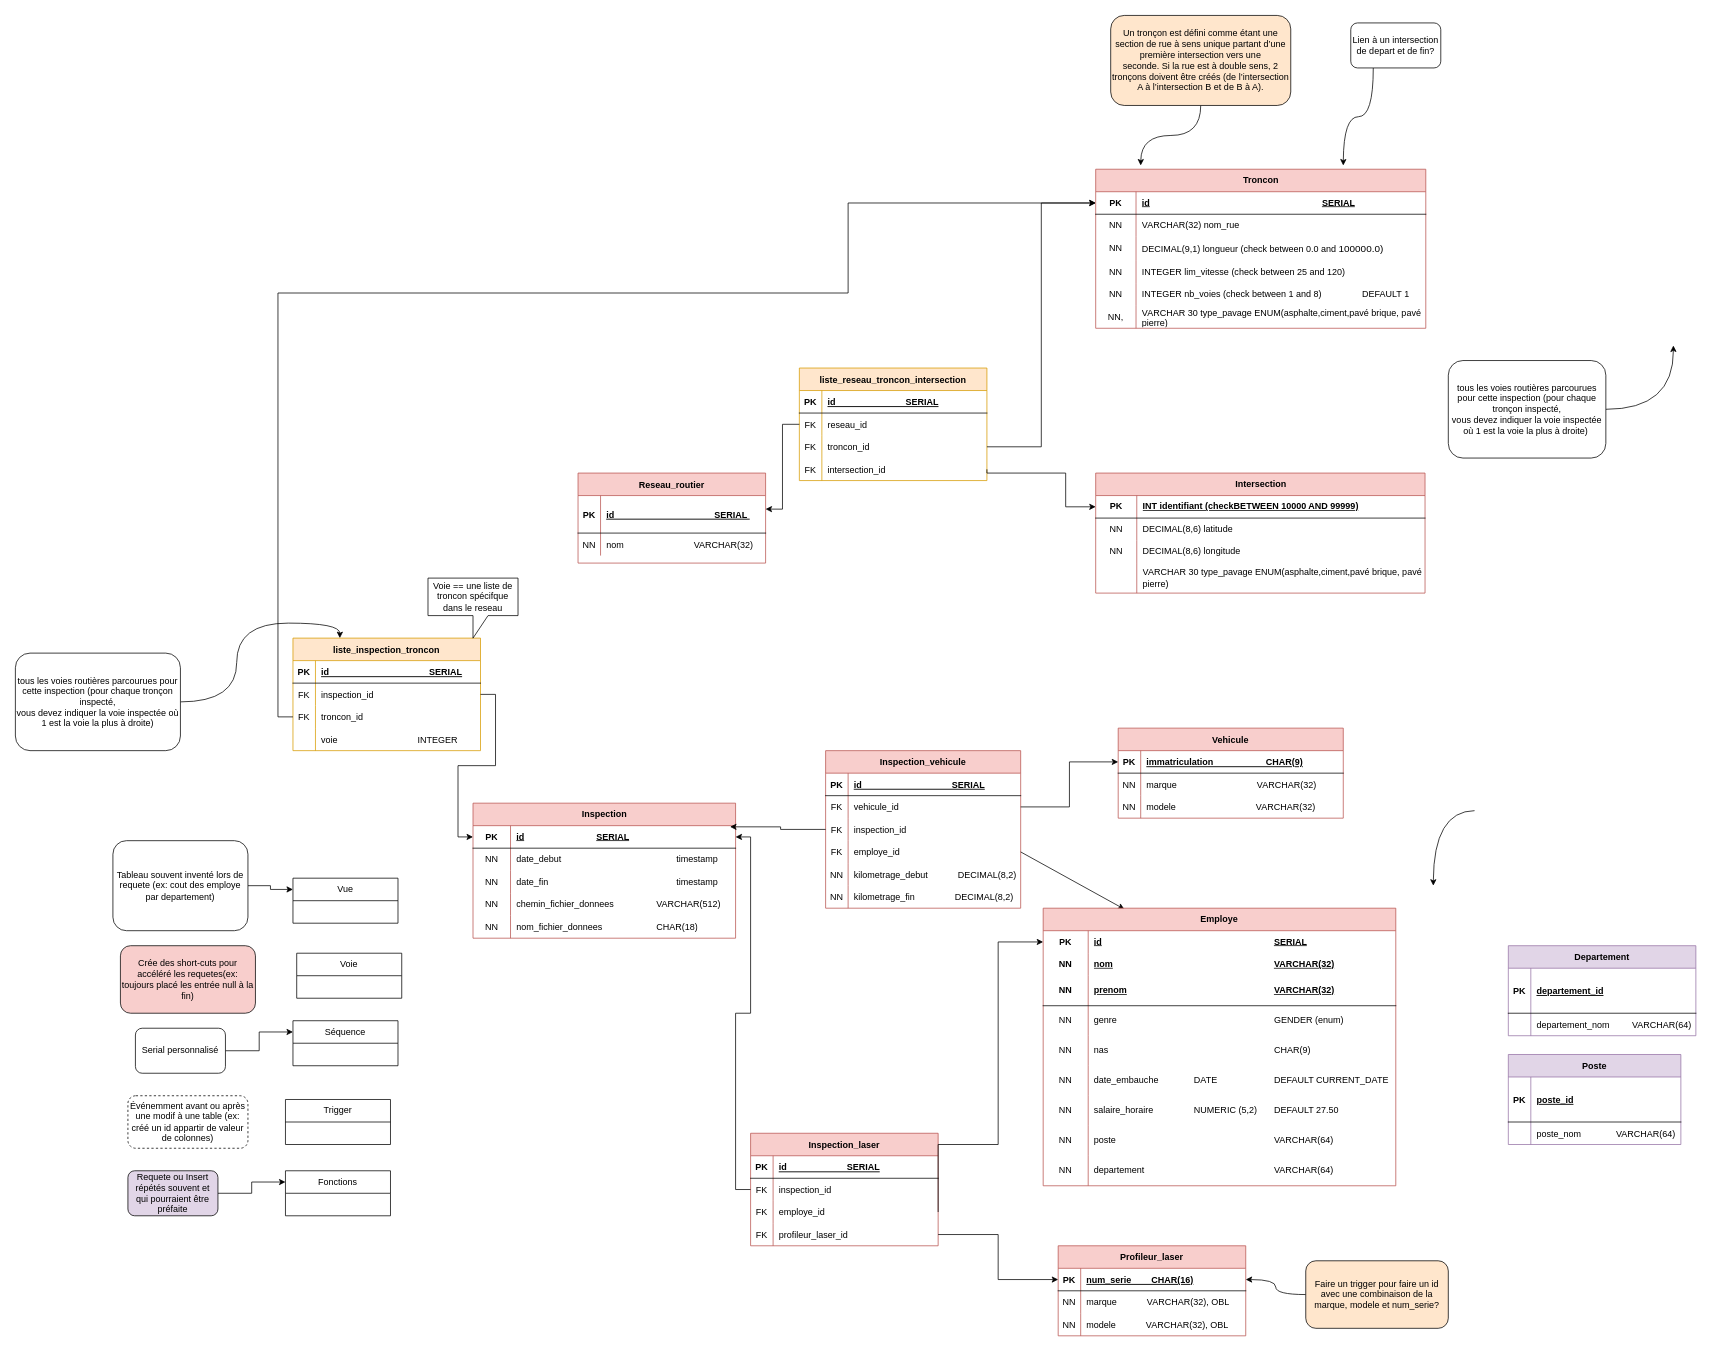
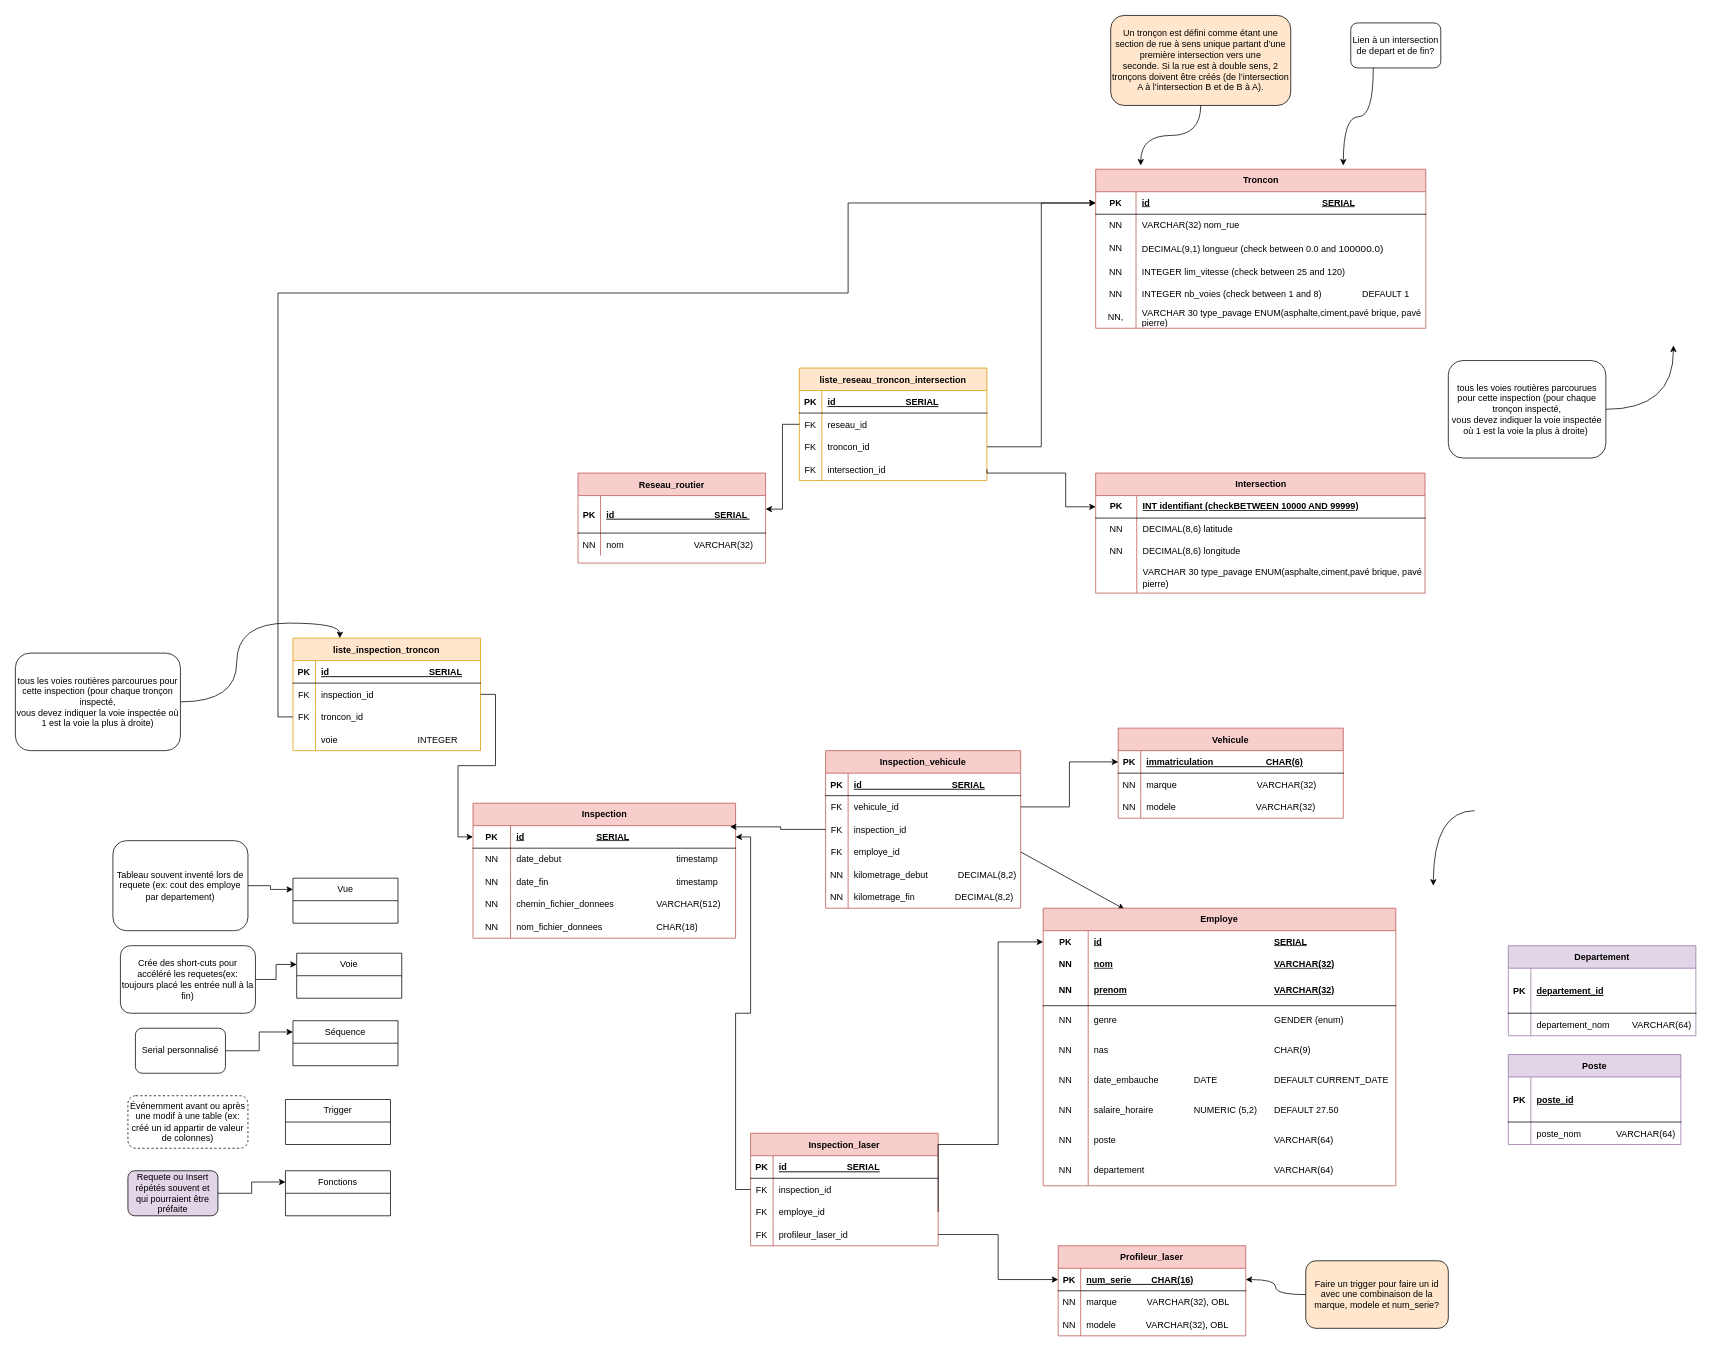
(473, 608) -> none
(1238, 762) -> (1238, 762)
(188, 979) -> (188, 979)
none -> (267, 979)
